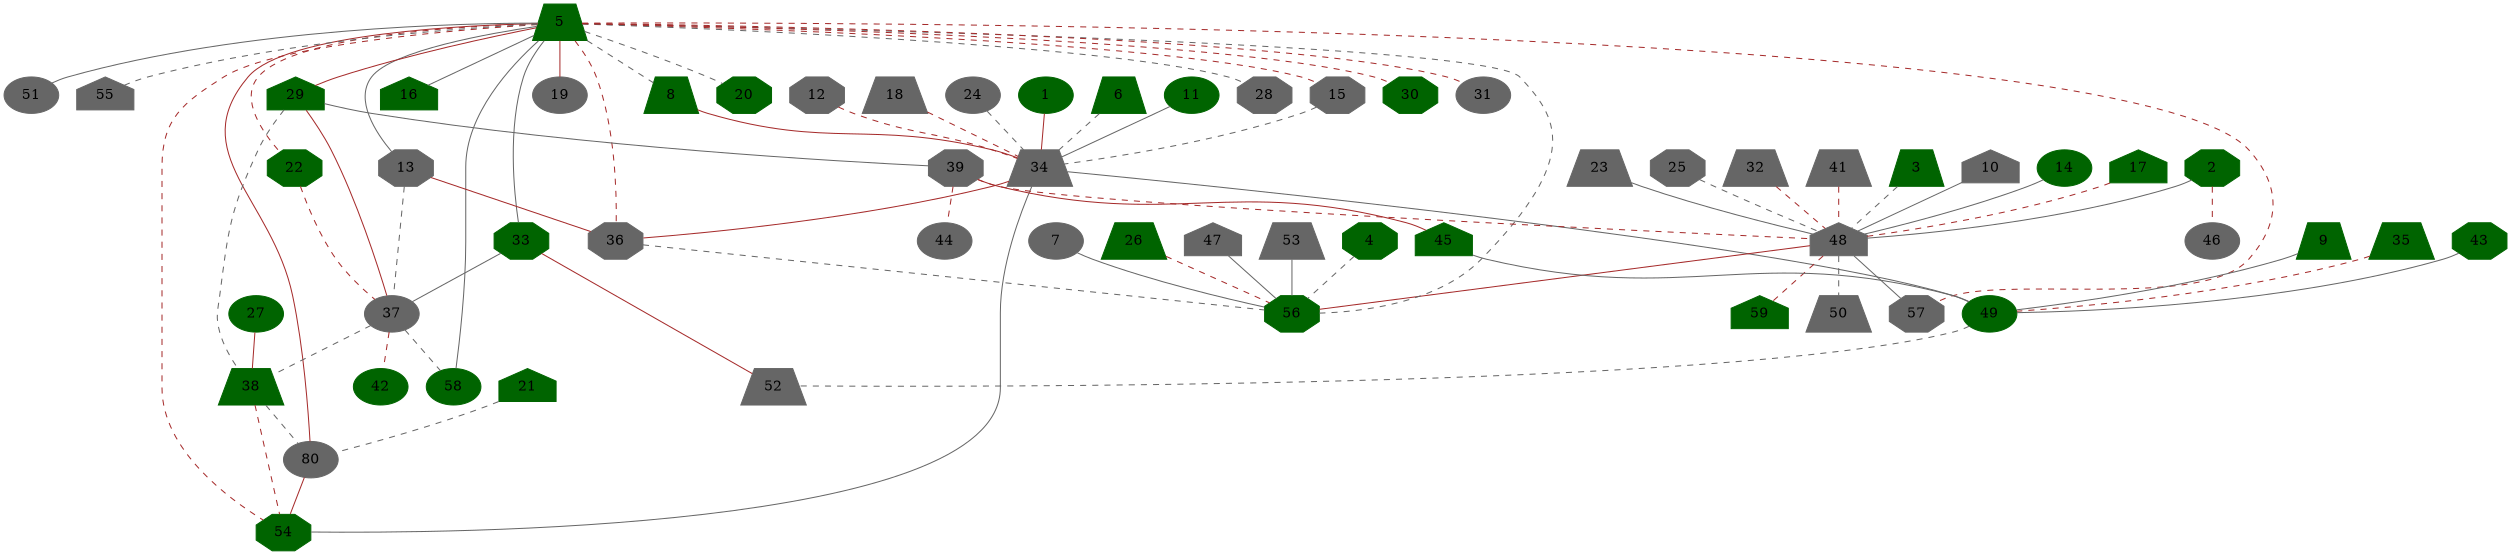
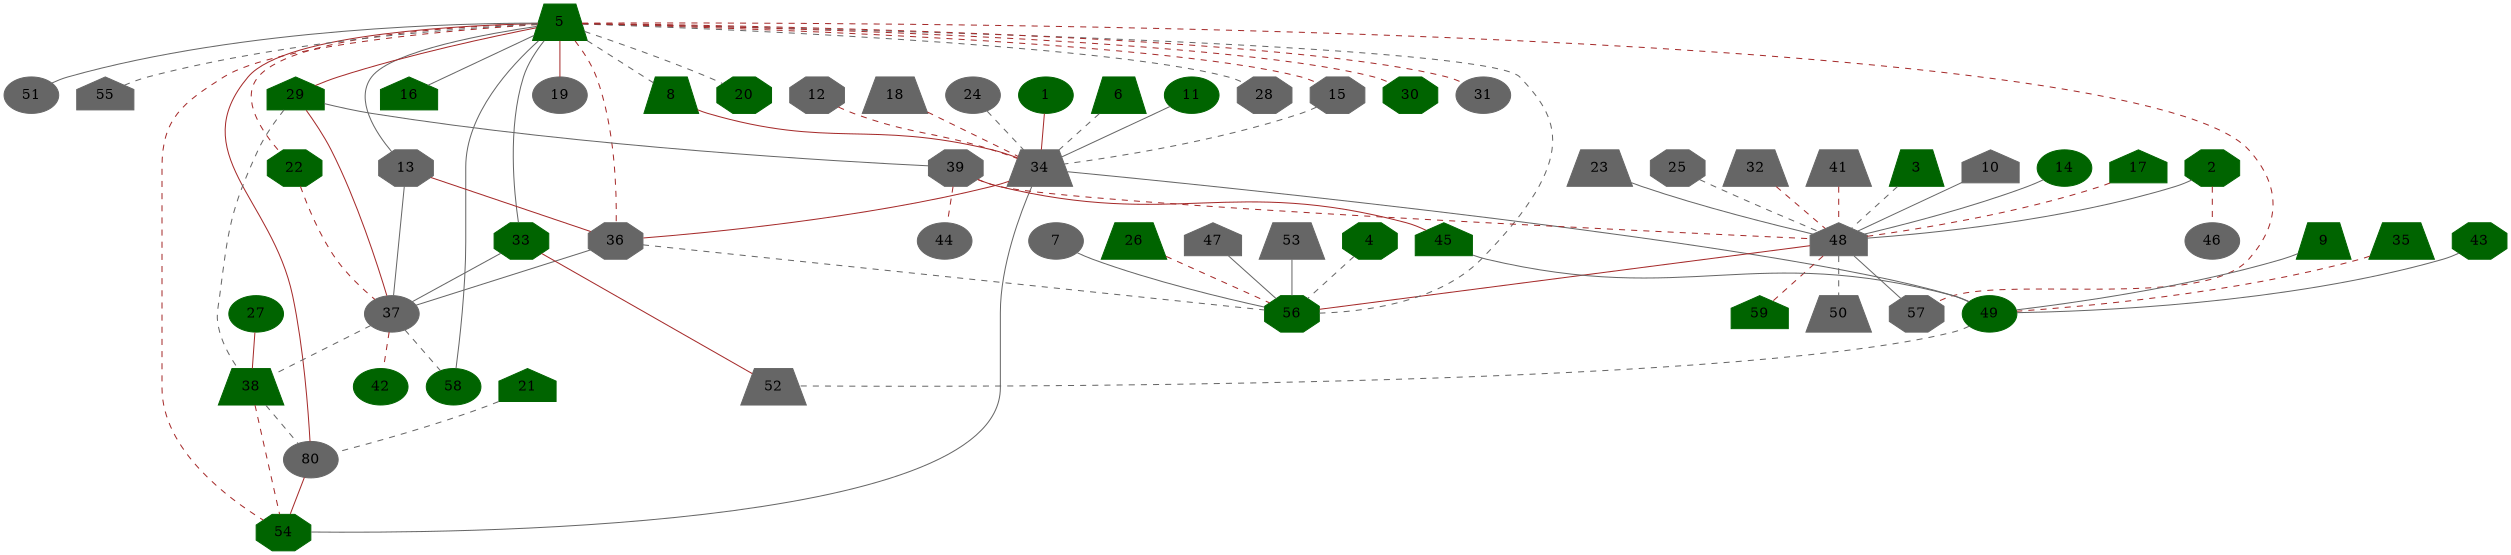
(399, 241) -> (399, 241)
none -> (503, 278)
